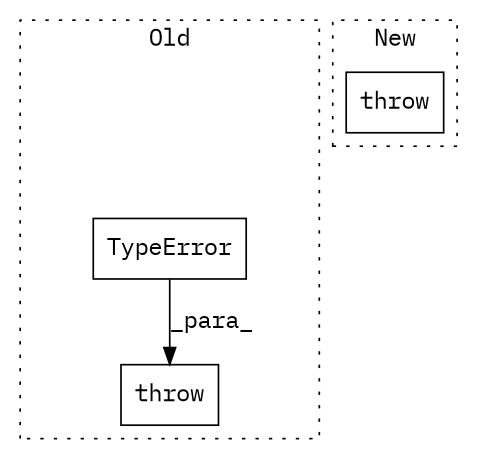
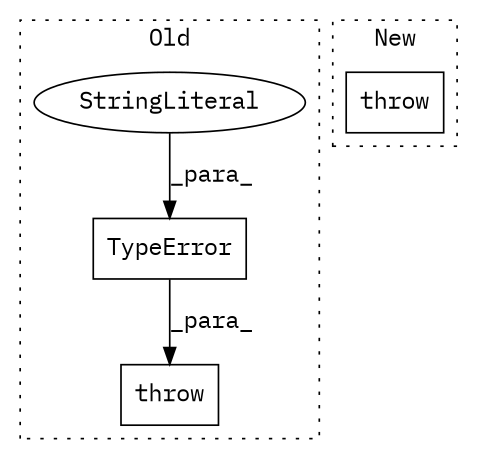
none -> (170, 103)
